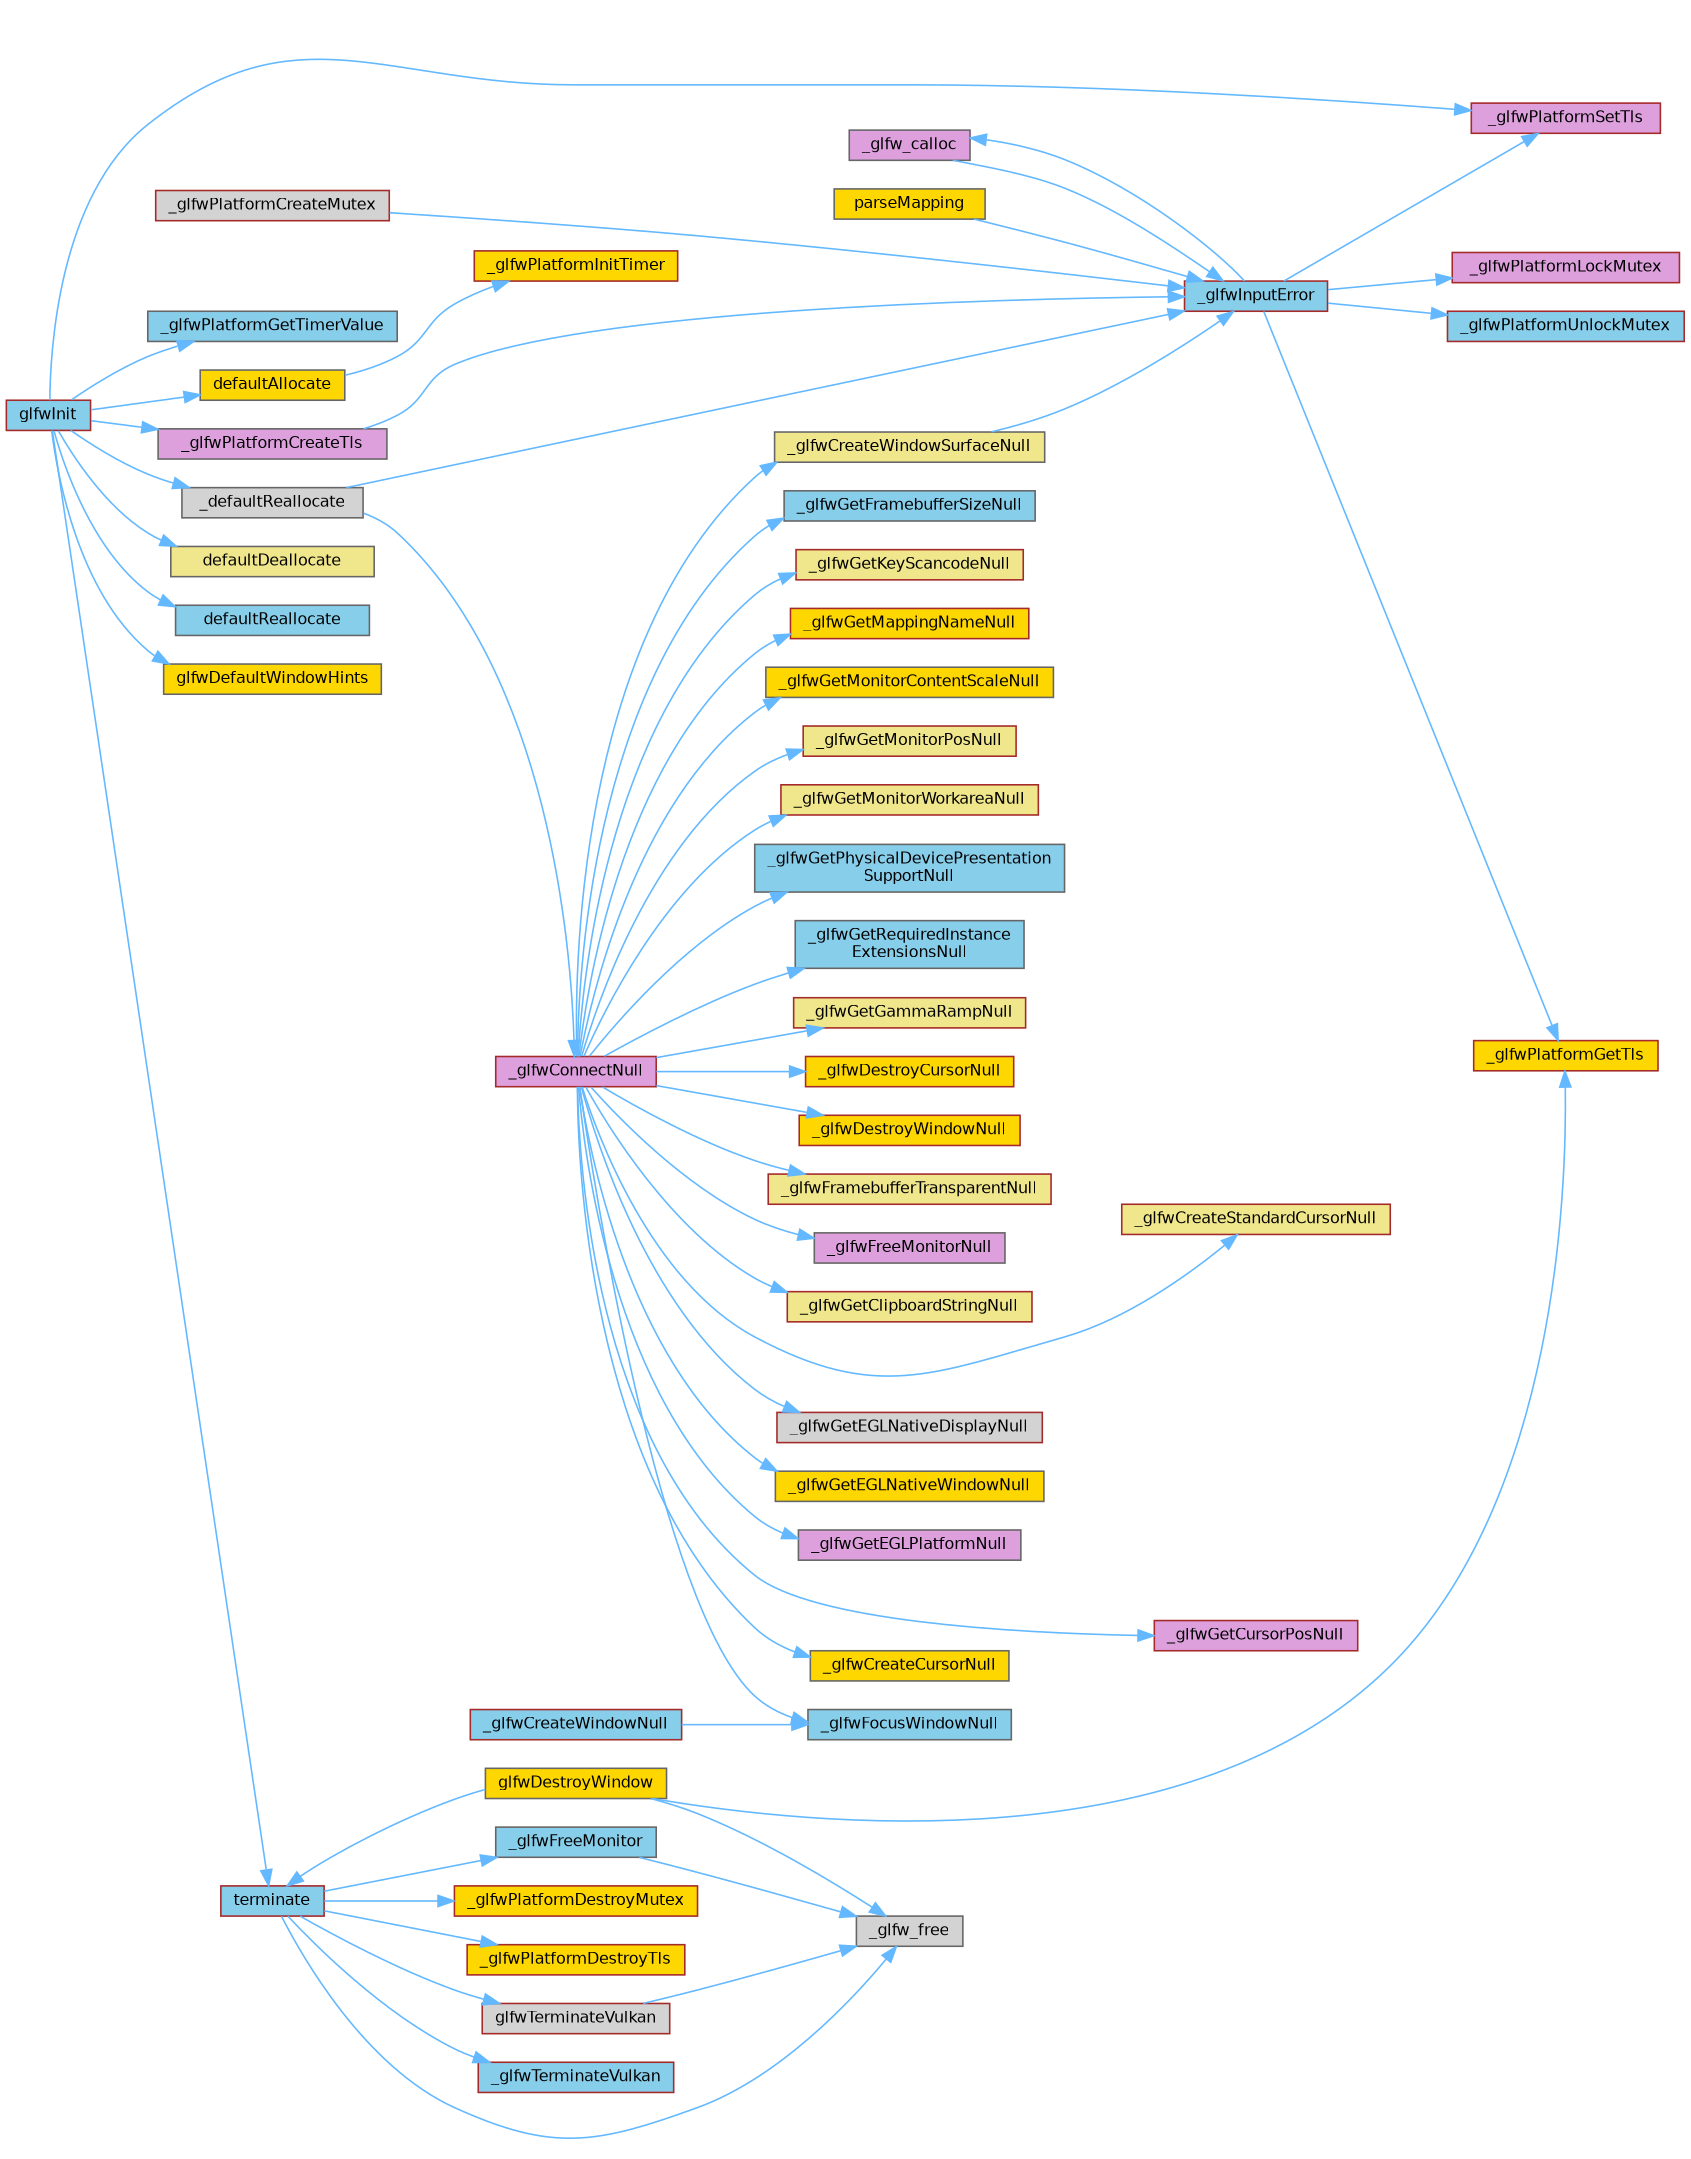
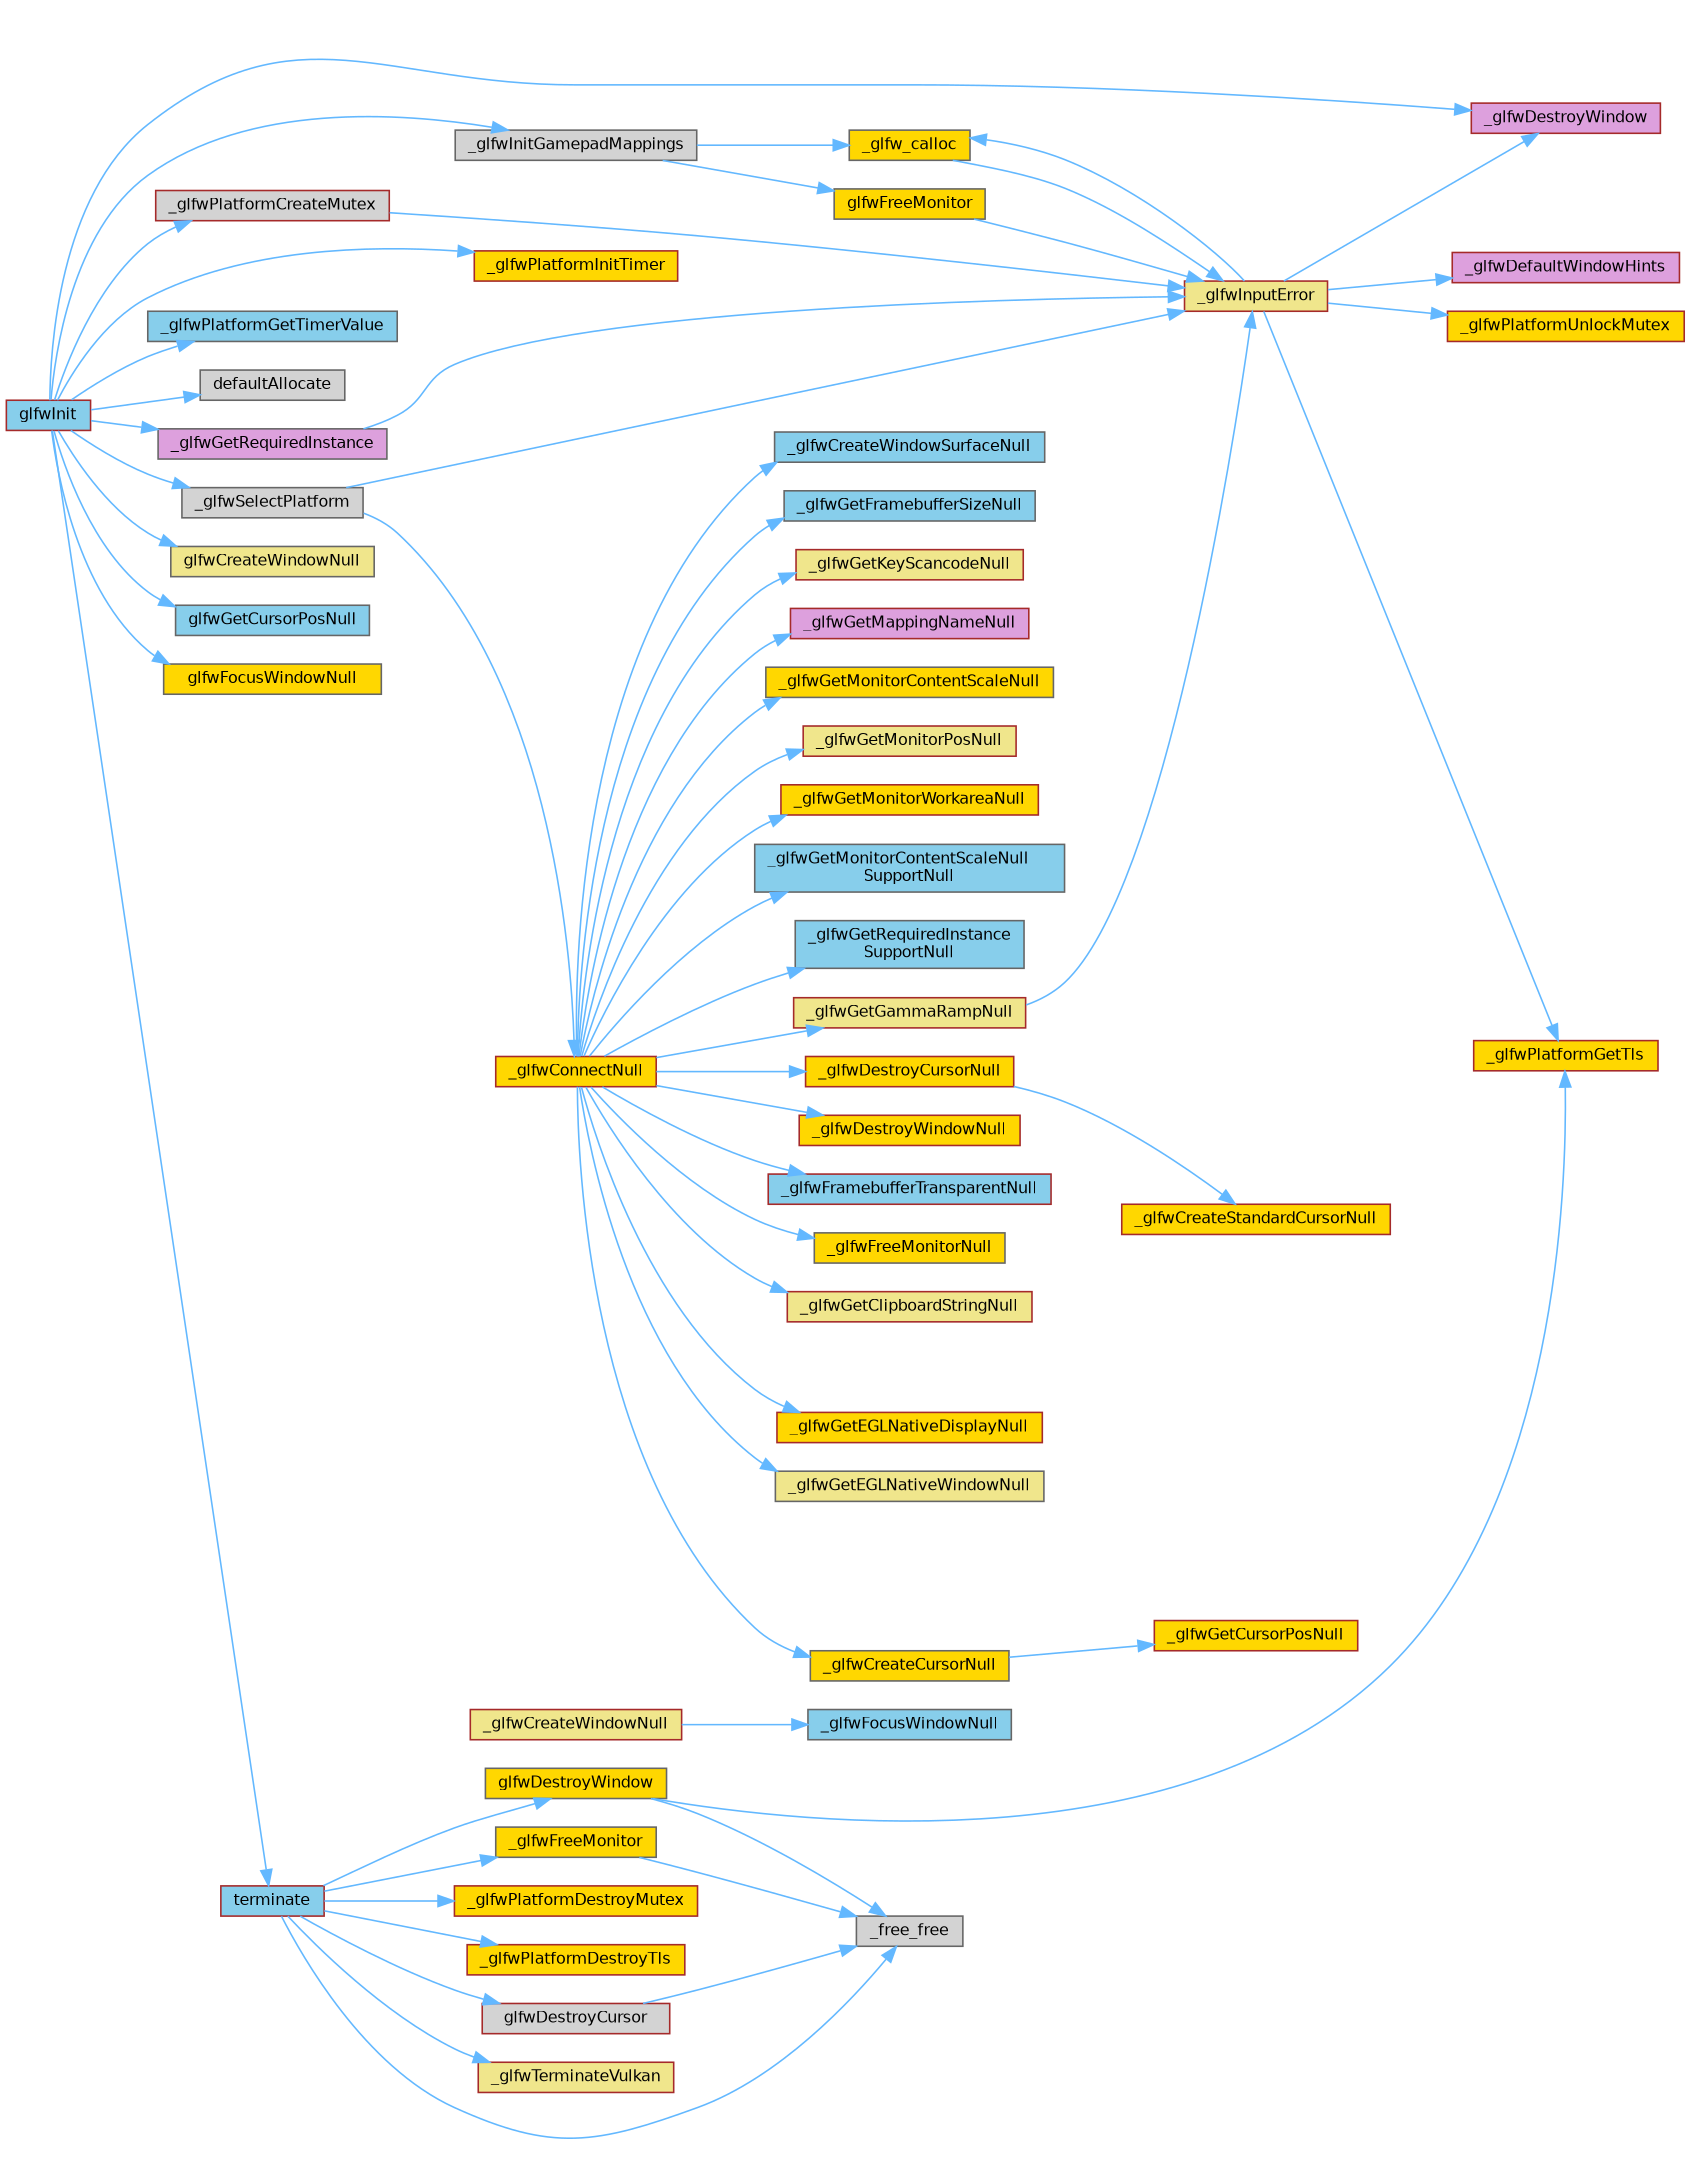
(1566, 118) -> (1566, 118)
none -> (576, 145)
(910, 145) -> (910, 145)
(910, 204) -> (910, 204)
(1566, 268) -> (1566, 268)
(1256, 296) -> (1256, 296)
none -> (99, 301)
(1566, 326) -> (1566, 326)
(422, 336) -> (231, 267)
(272, 385) -> (272, 385)
(1111, 387) -> (1183, 687)
(272, 444) -> (272, 444)
(910, 447) -> (910, 447)
(272, 503) -> (272, 503)
(272, 562) -> (272, 562)
(272, 620) -> (272, 620)
(910, 624) -> (910, 624)
(272, 679) -> (272, 679)
(910, 800) -> (910, 800)
(910, 868) -> (910, 868)
(910, 945) -> (910, 945)
(576, 1072) -> (576, 1072)
(910, 1189) -> (910, 1189)
(1256, 1219) -> (1256, 1219)
(910, 1248) -> (910, 1248)
(846, 1371) -> (1123, 1130)
(910, 1428) -> (910, 1428)
(910, 1486) -> (910, 1486)
(705, 1524) -> (1073, 1652)
(910, 1545) -> none
(682, 1554) -> none
(1256, 1636) -> (1256, 1636)
(576, 1725) -> (576, 1725)
(390, 1827) -> (427, 1839)
(576, 1842) -> (576, 1842)
(910, 1931) -> (910, 1931)
(576, 2019) -> (576, 2019)
(576, 2077) -> (576, 2077)
